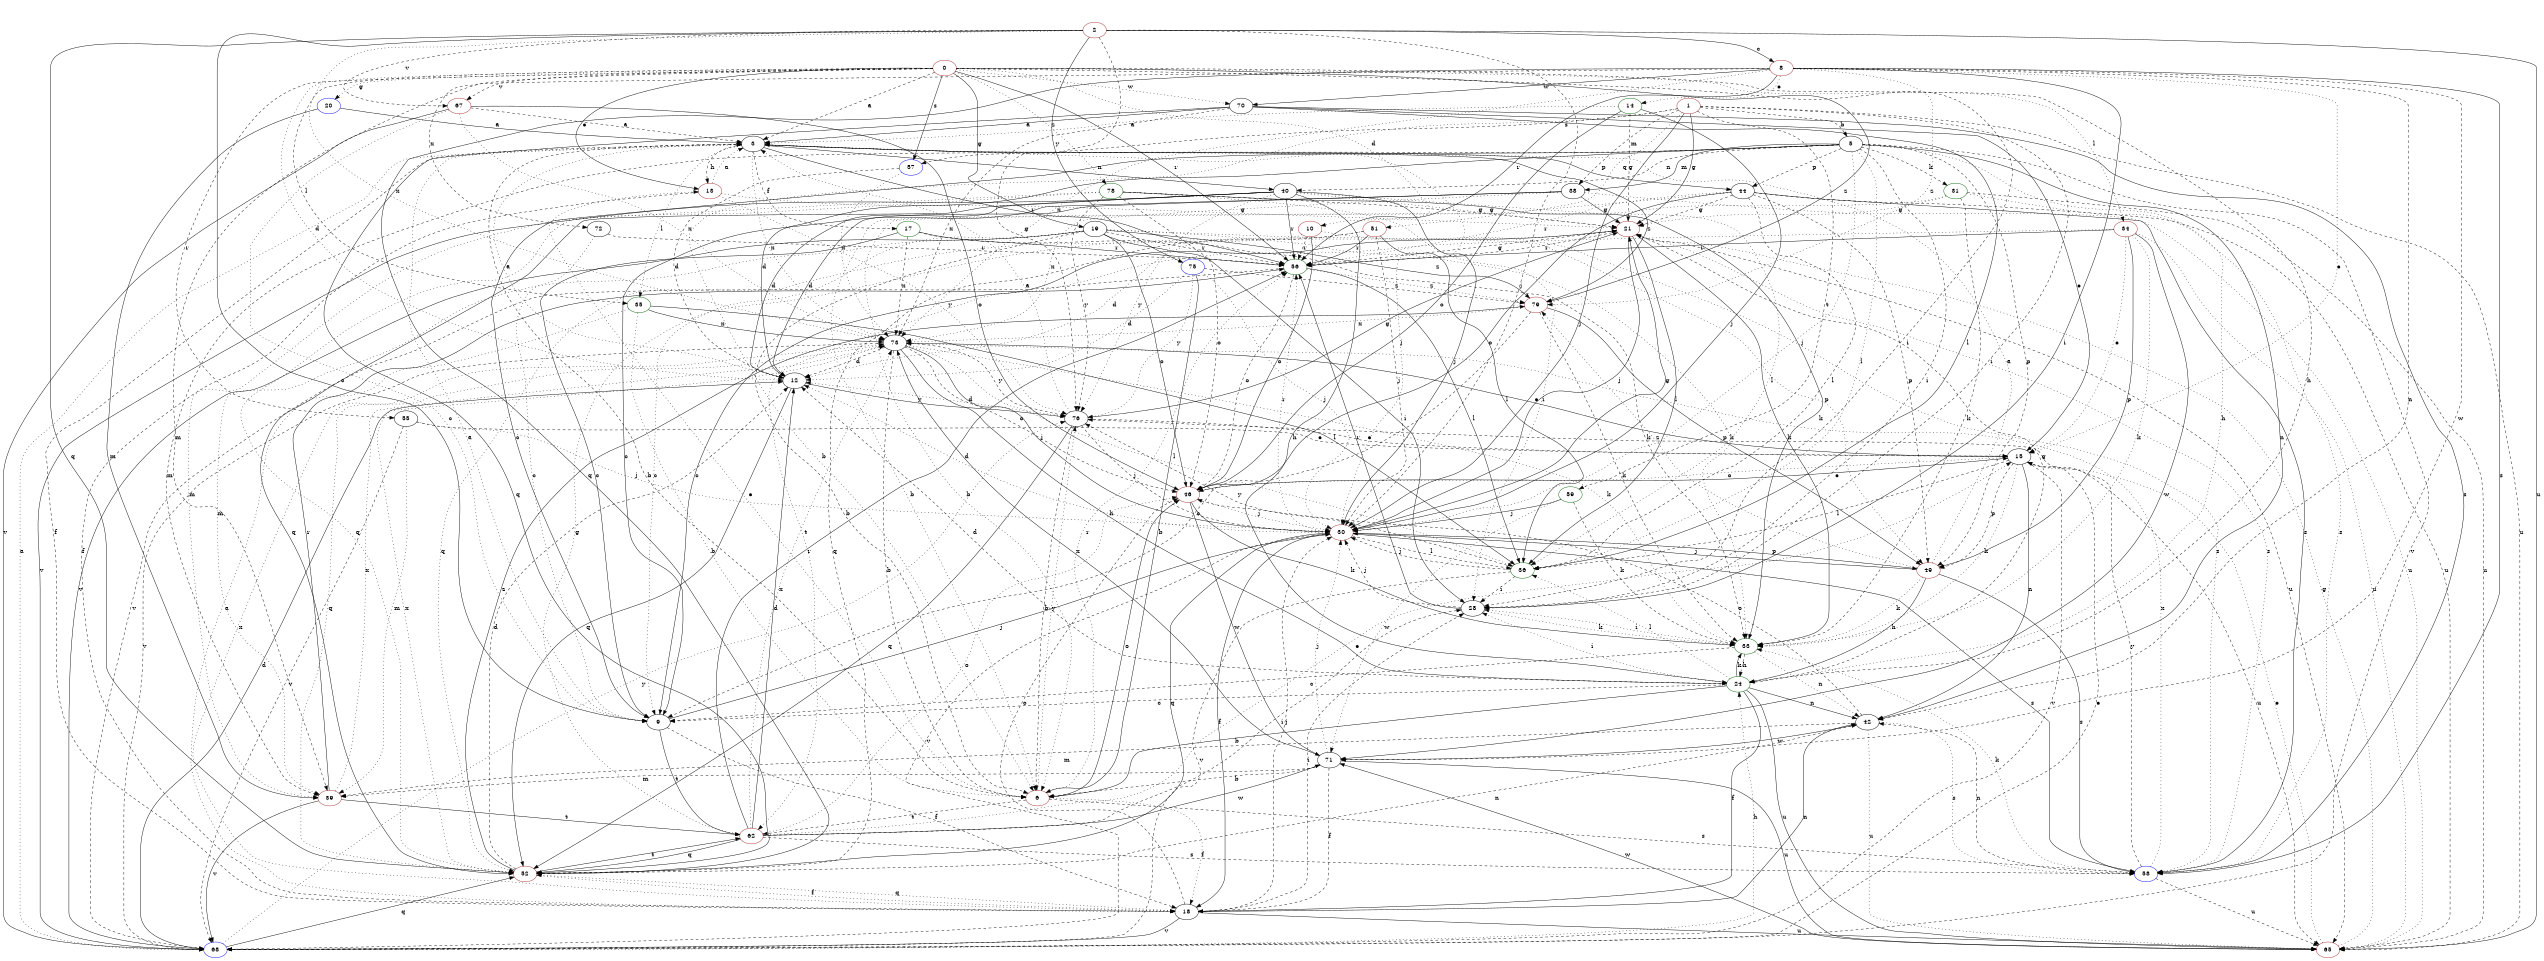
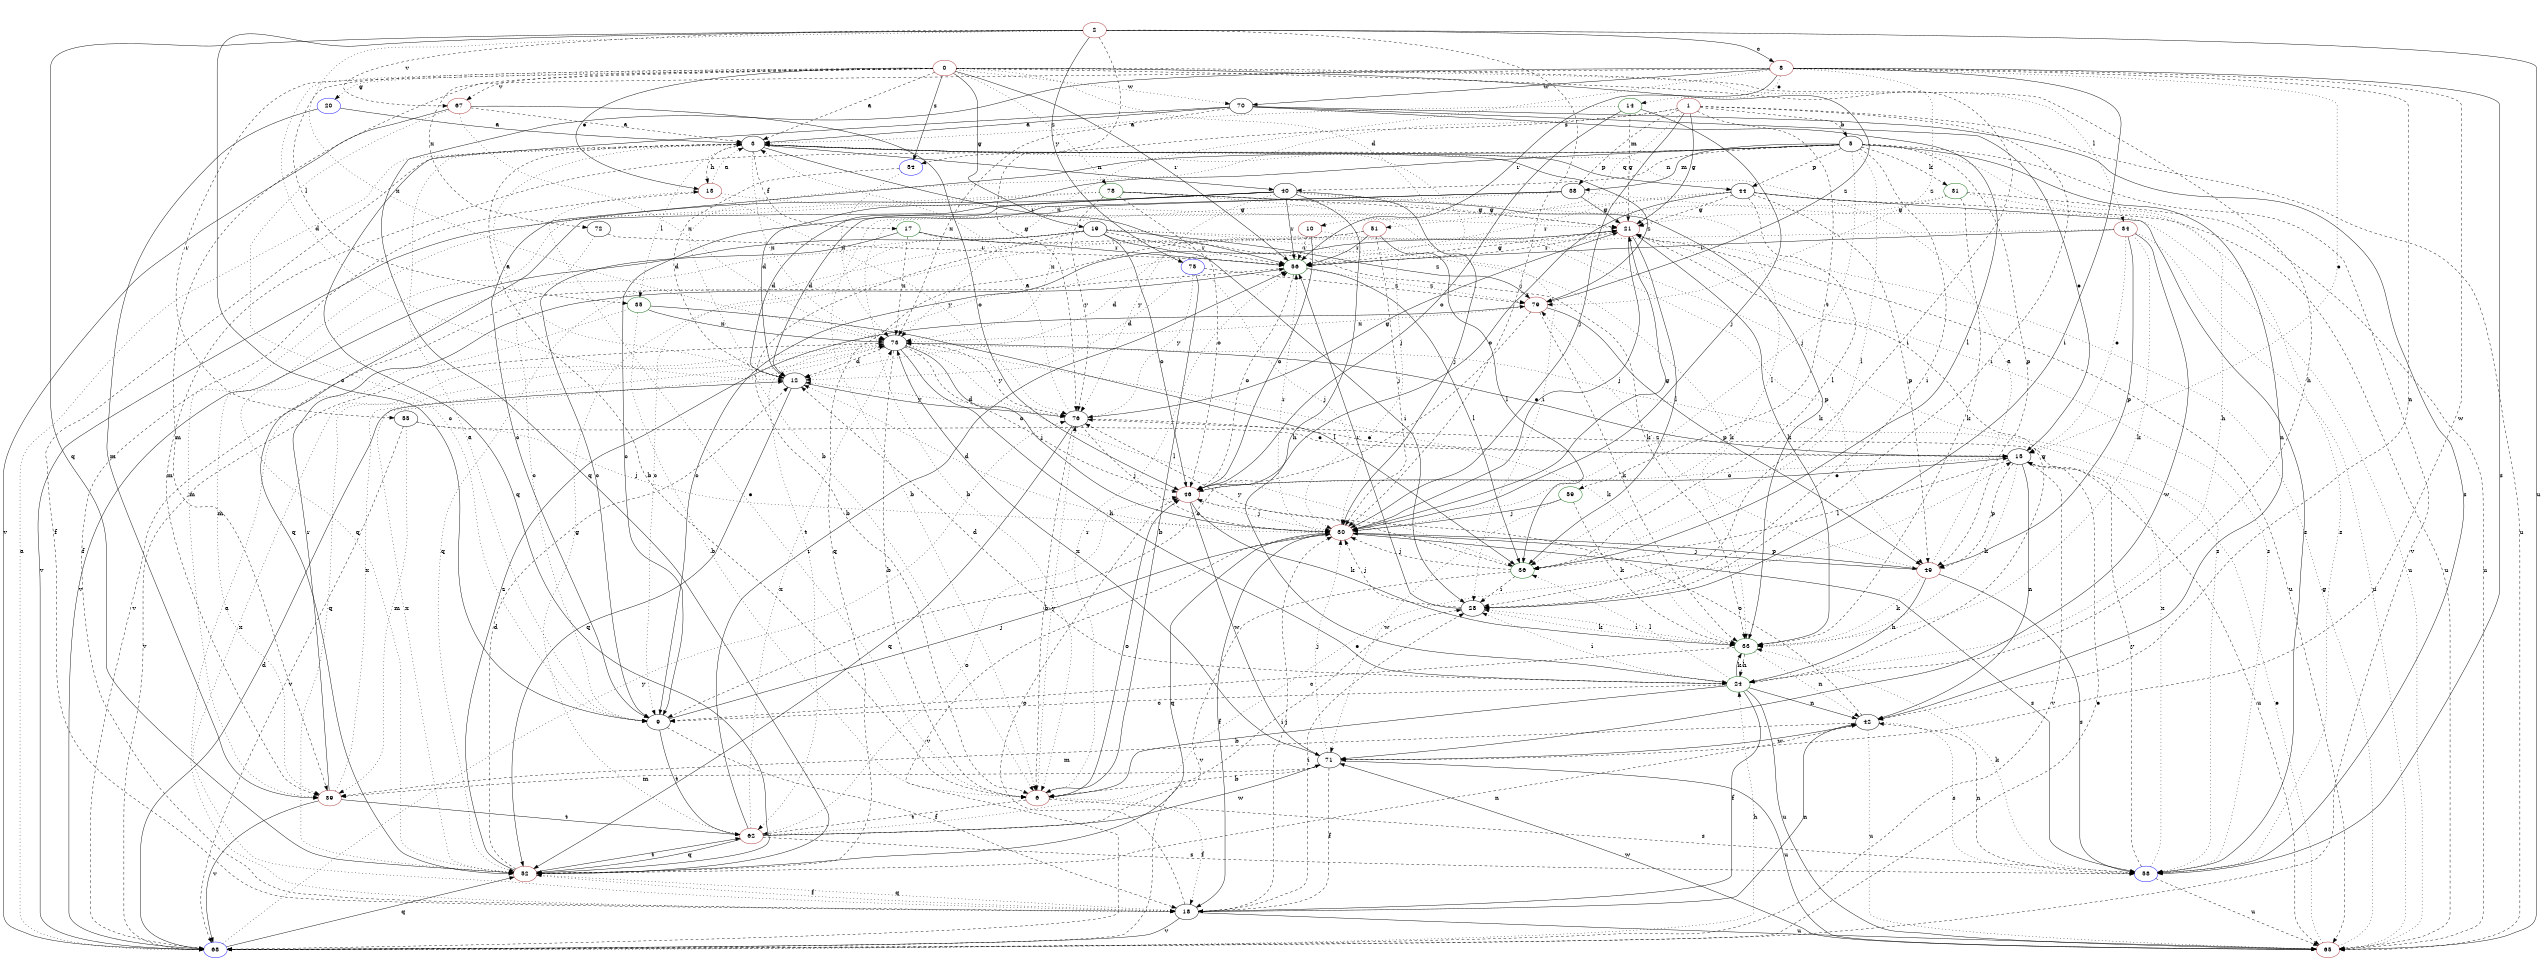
(911, 167) -> (911, 167)
(1429, 554) -> none
(775, 589) -> none
